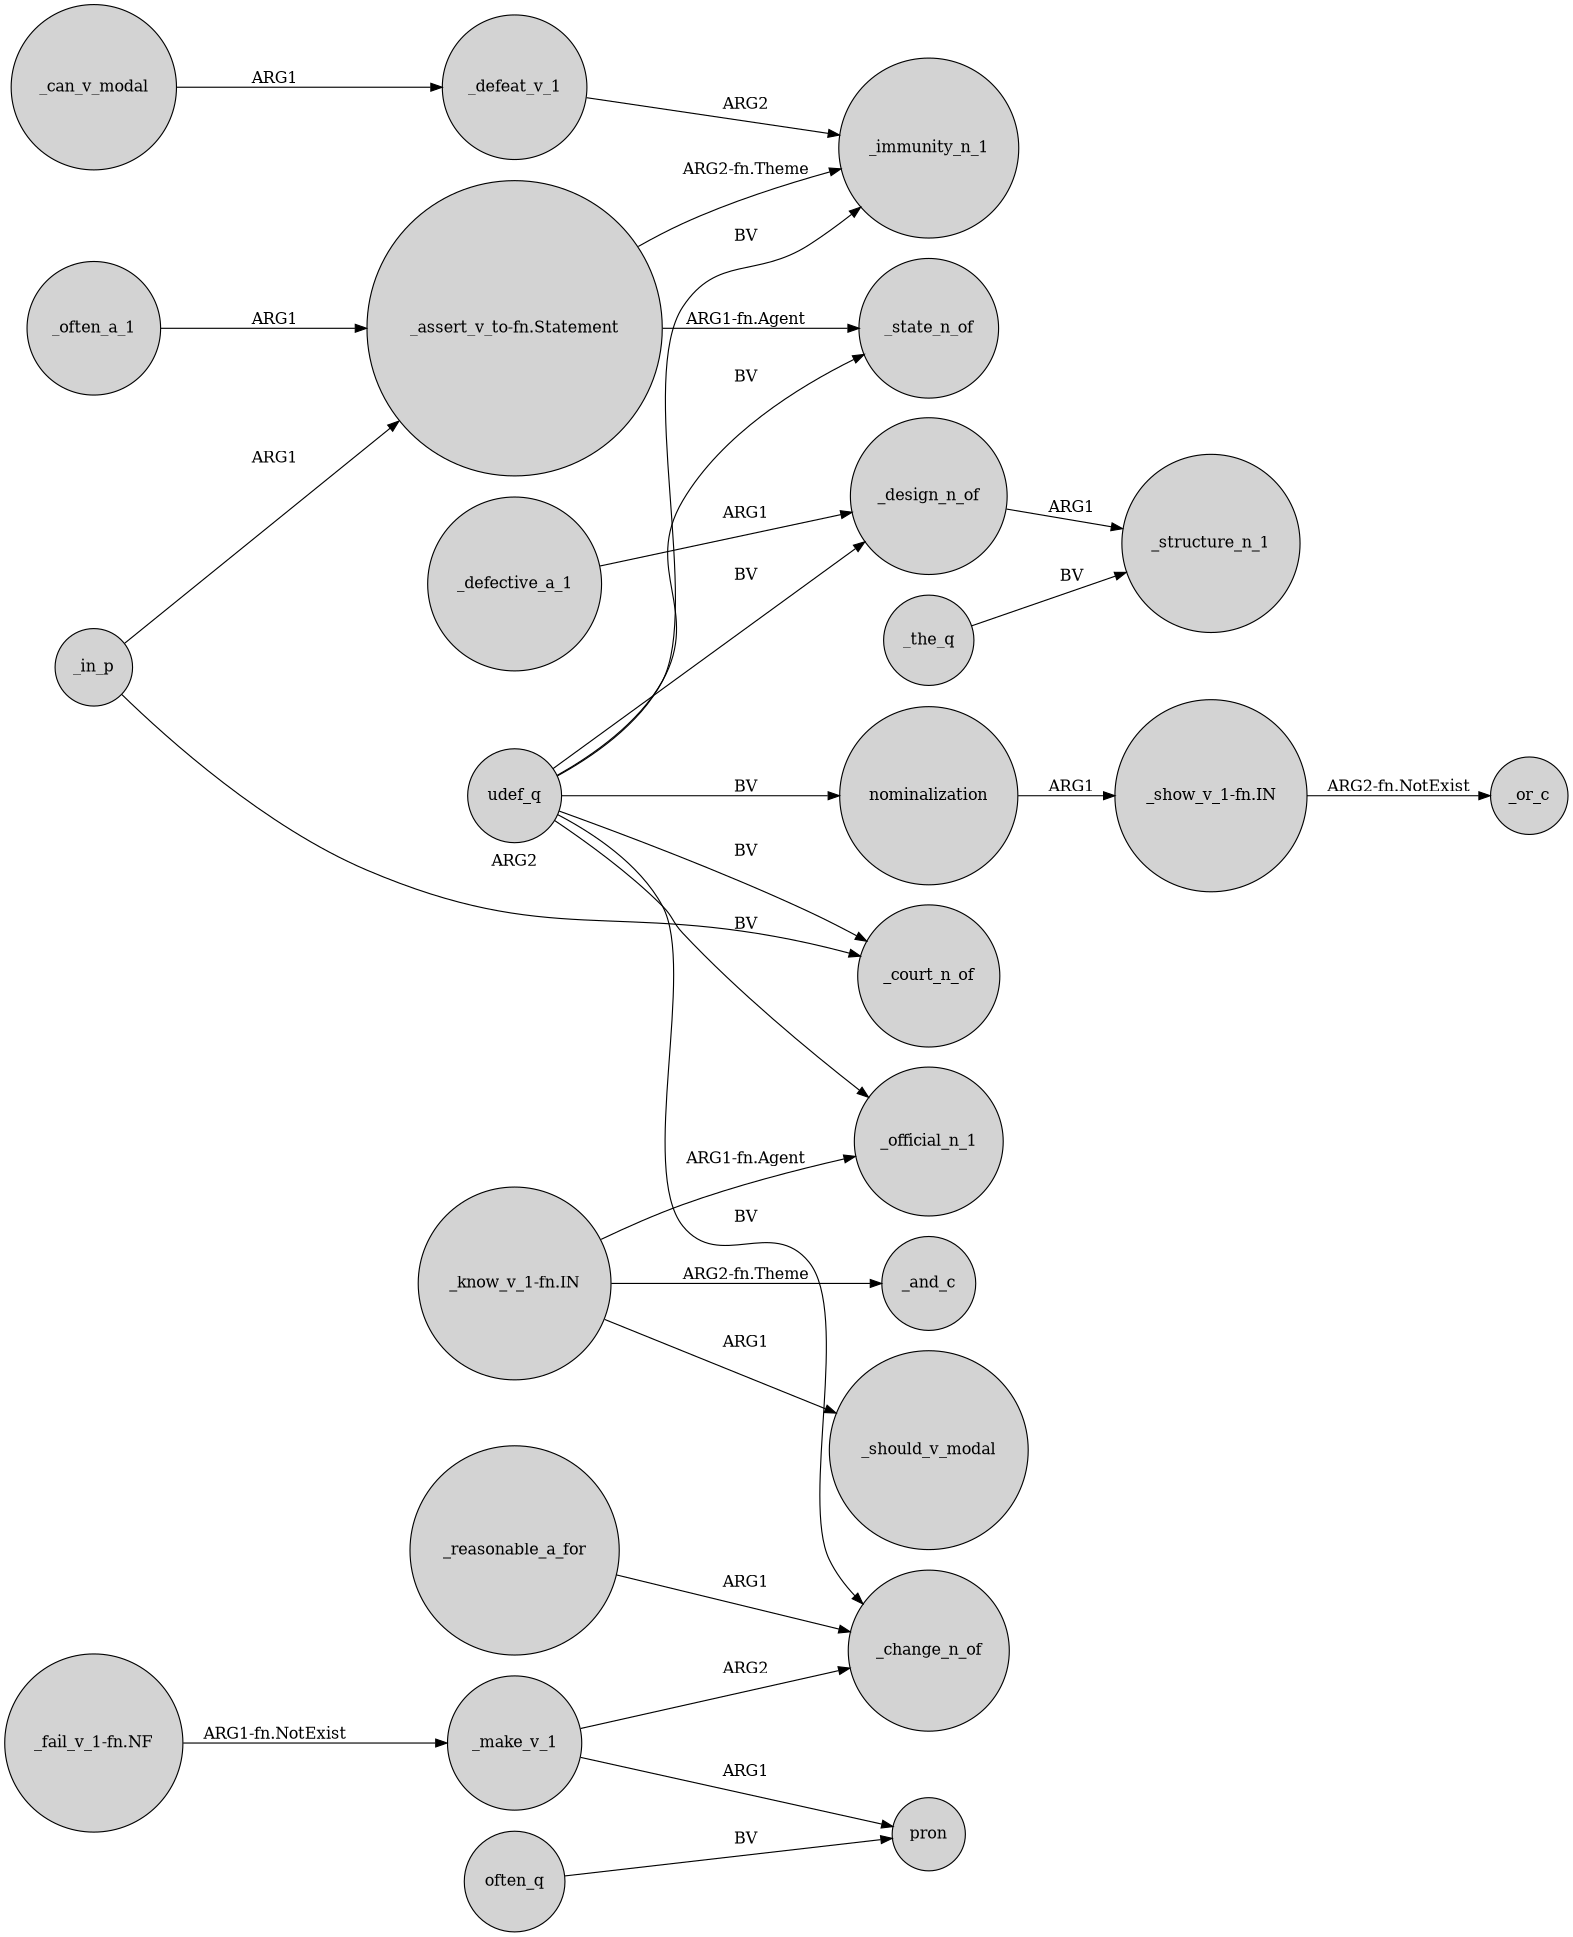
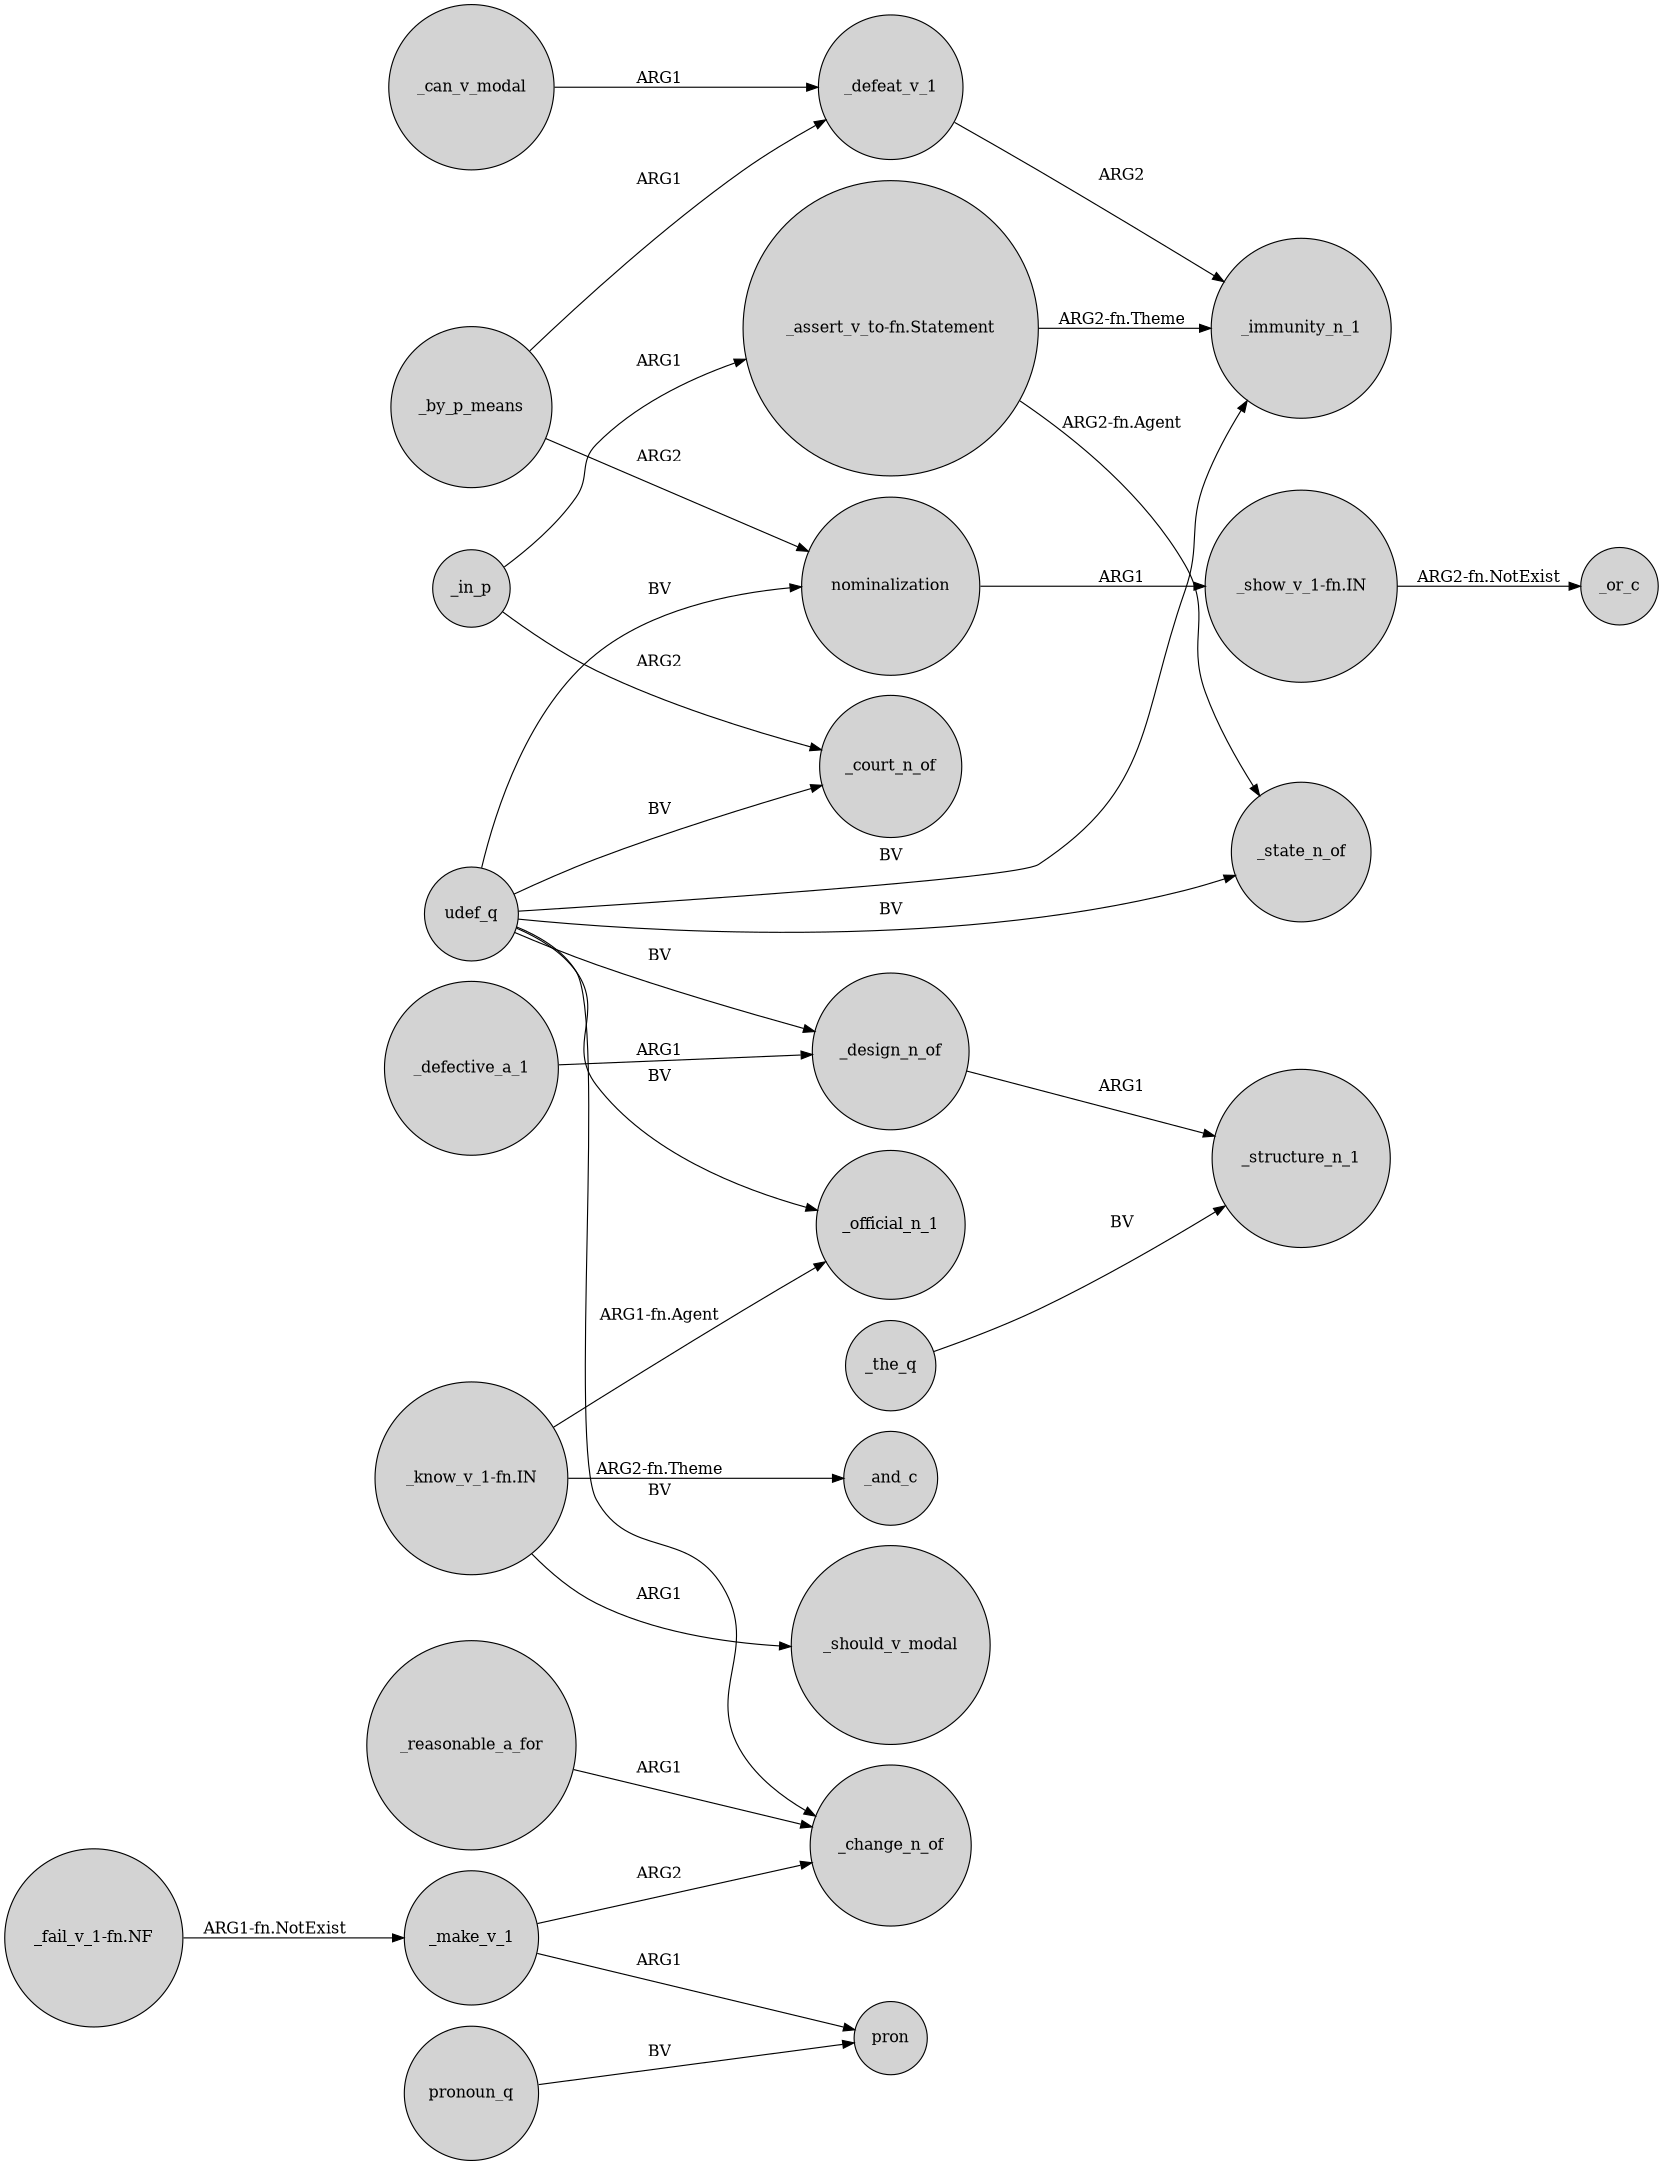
(746, 320) -> (1122, 423)
(94, 328) -> none
none -> (471, 407)
(515, 1882) -> (471, 2093)
